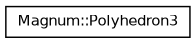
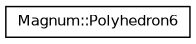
(98, 22) -> (98, 22)
